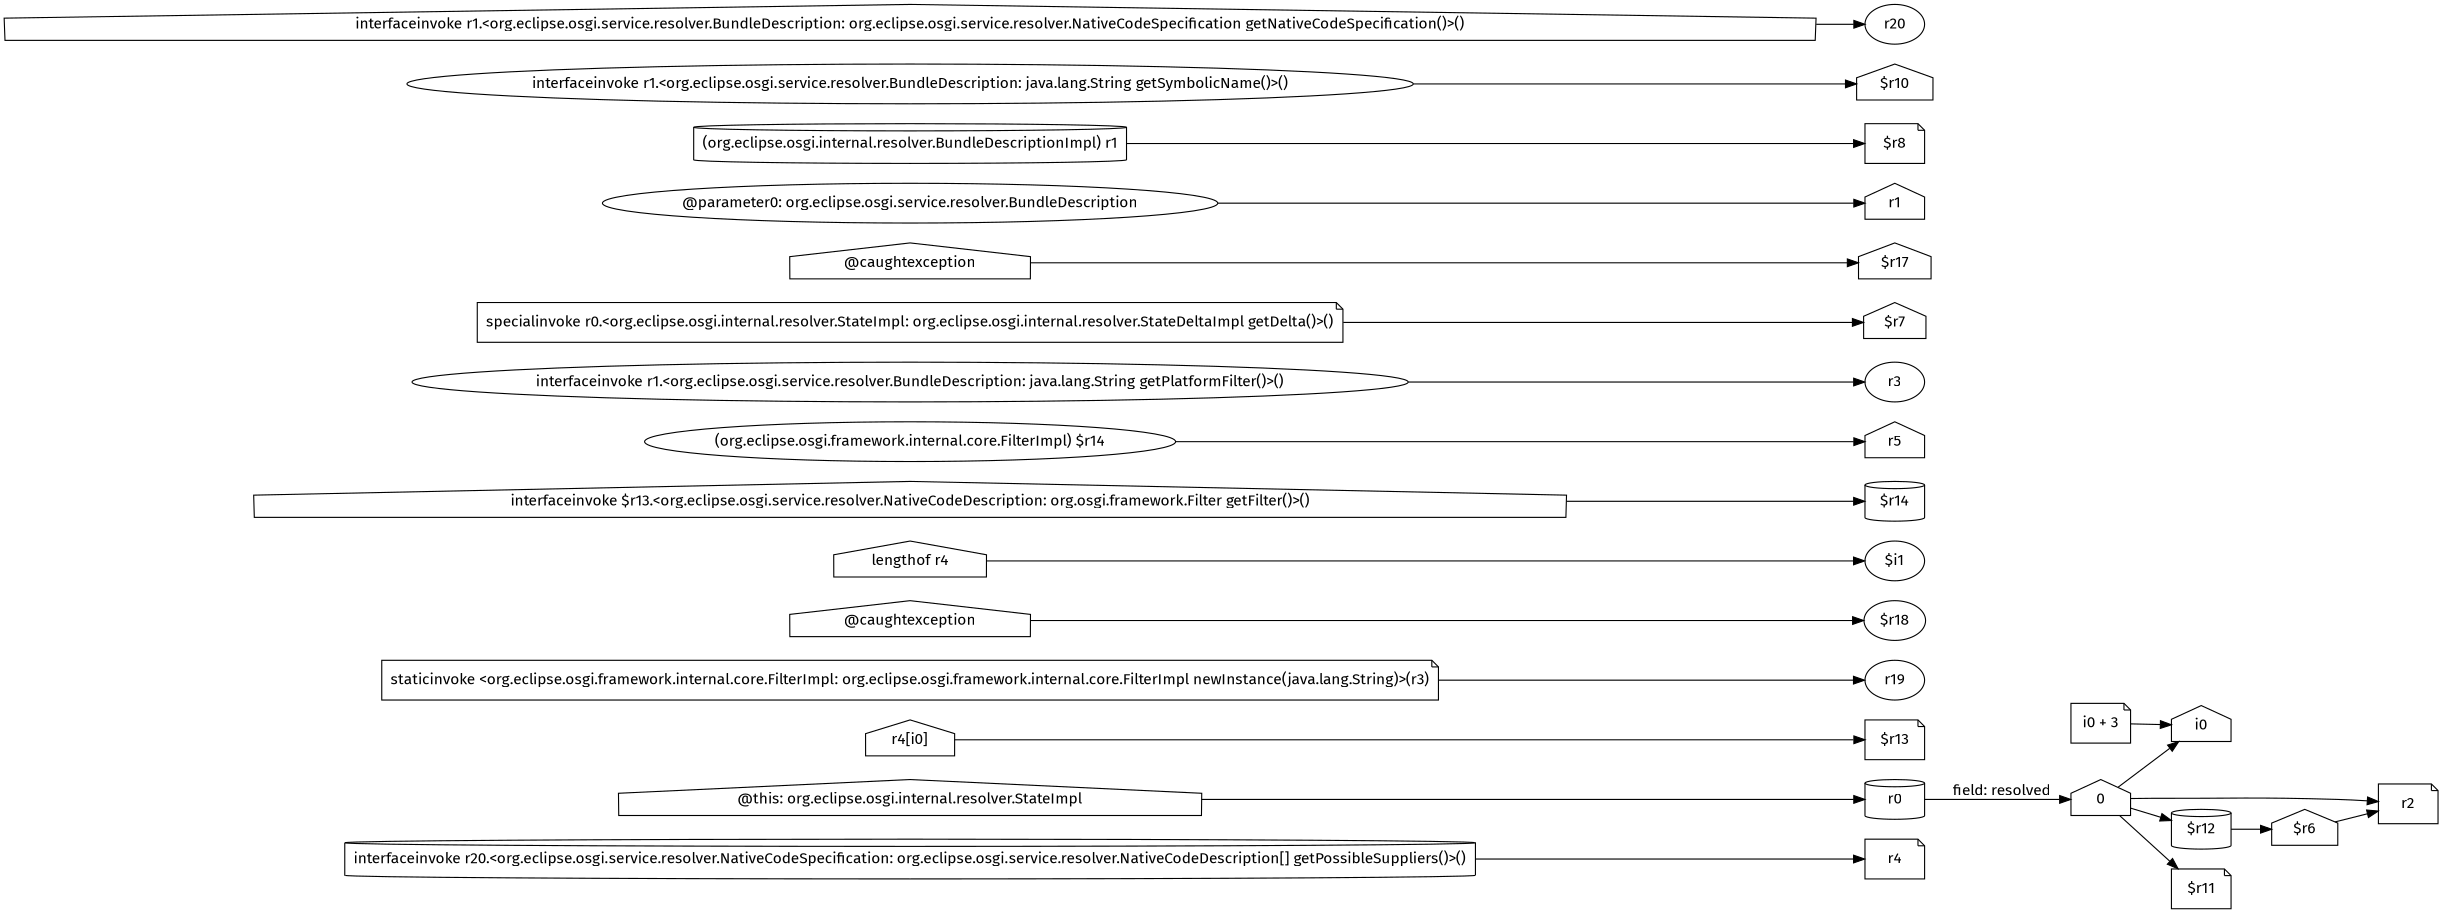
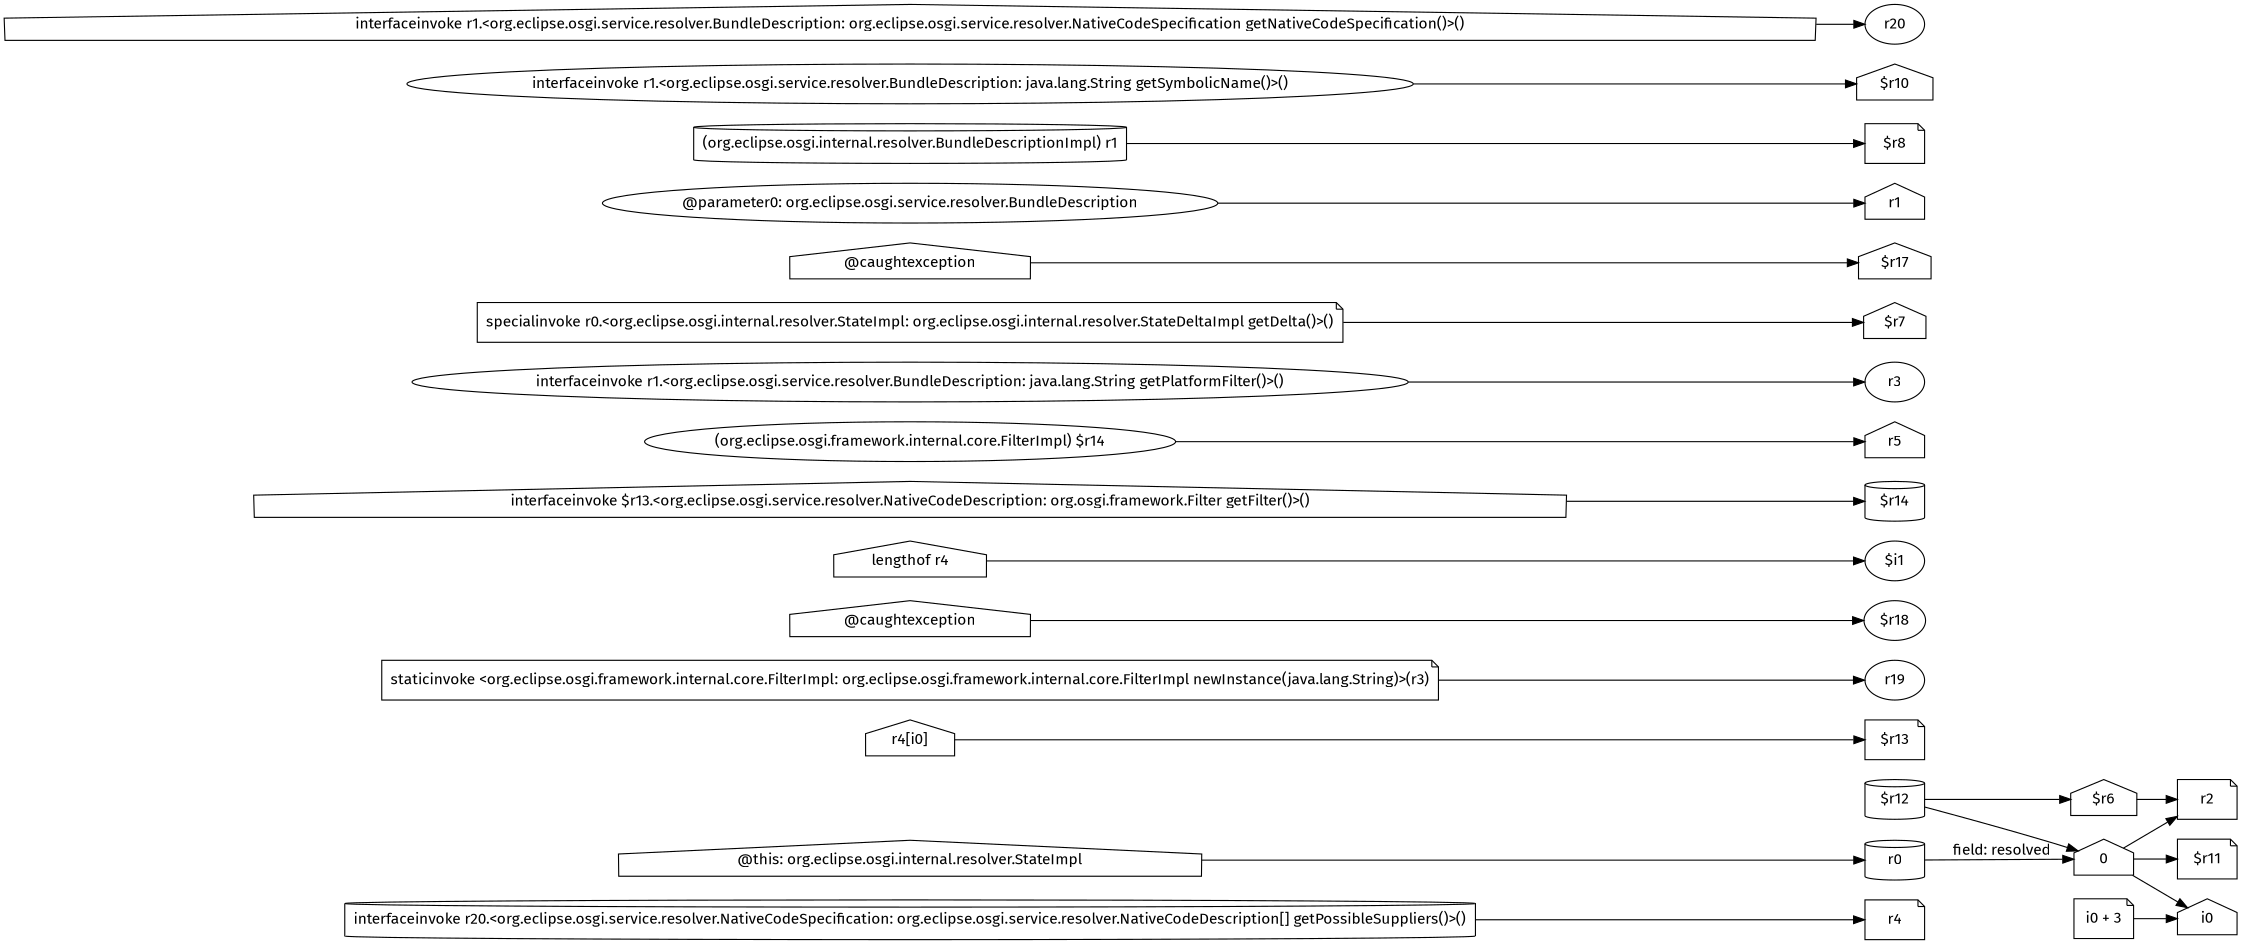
(2146, 813) -> (1996, 827)
